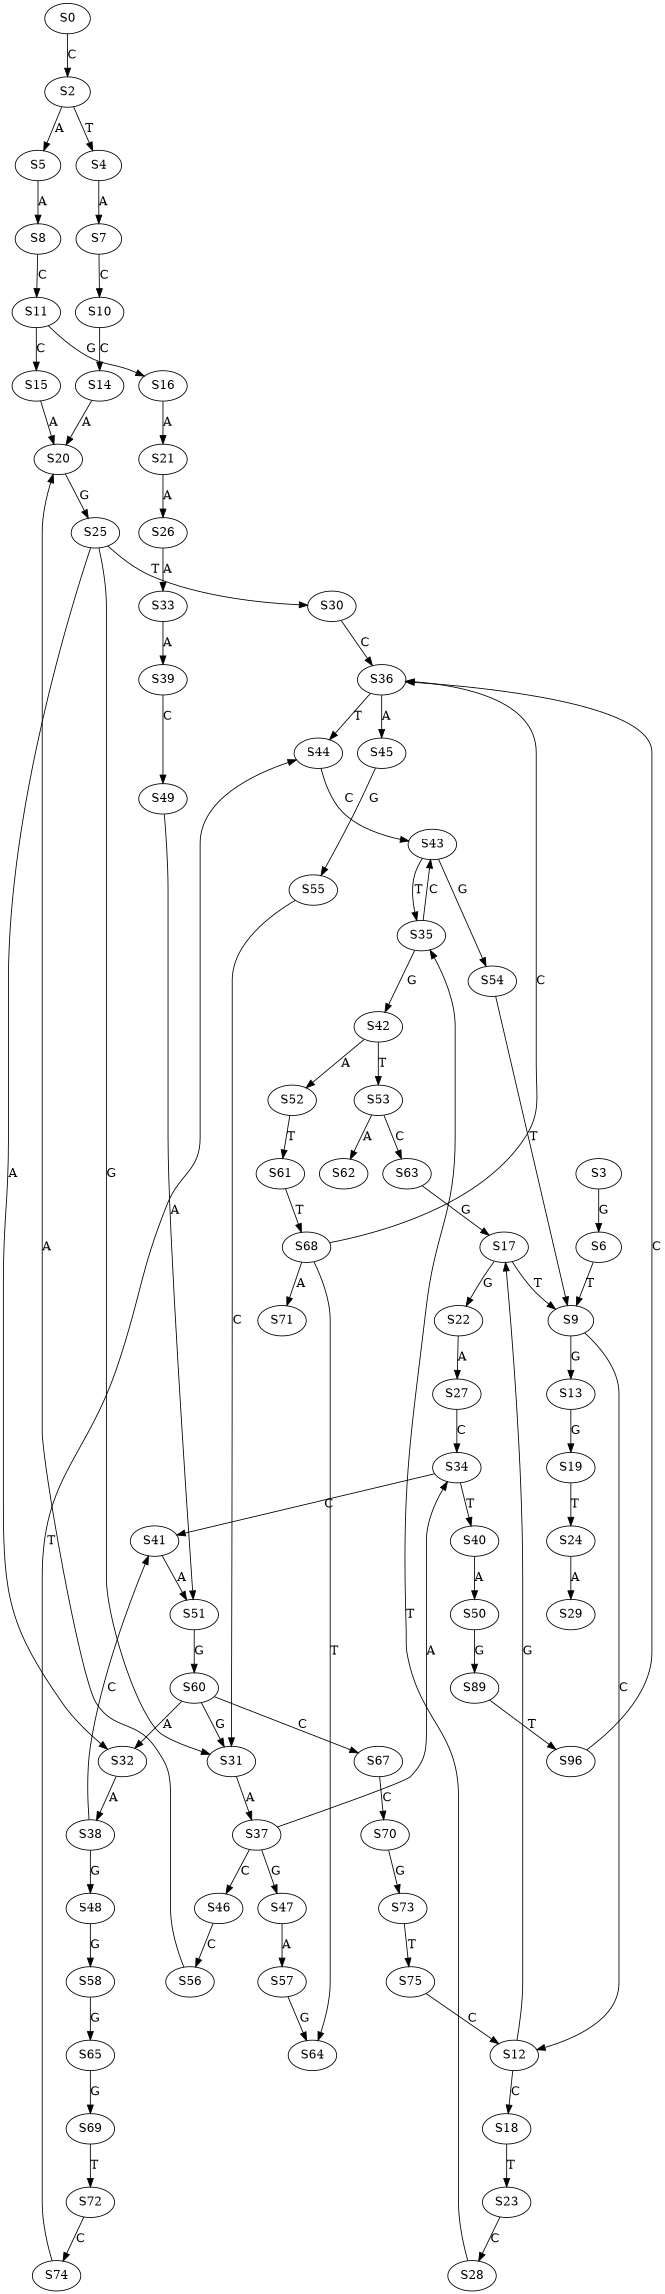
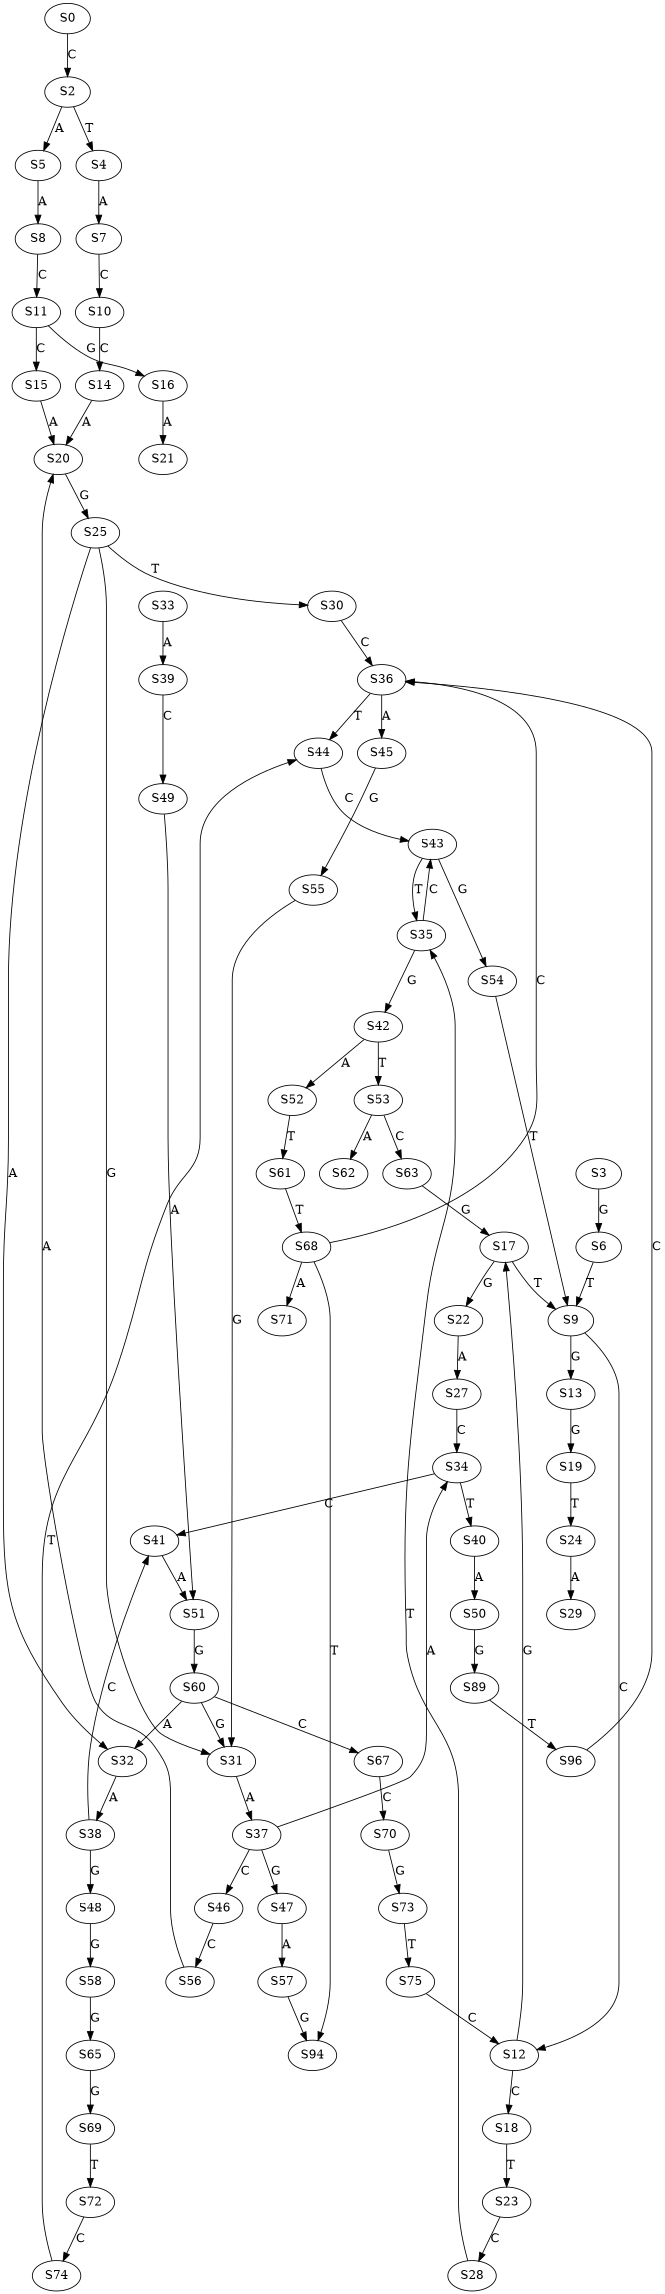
(163, 533) -> none
(237, 1321) -> (237, 1321)
(312, 2055) -> (312, 2055)
